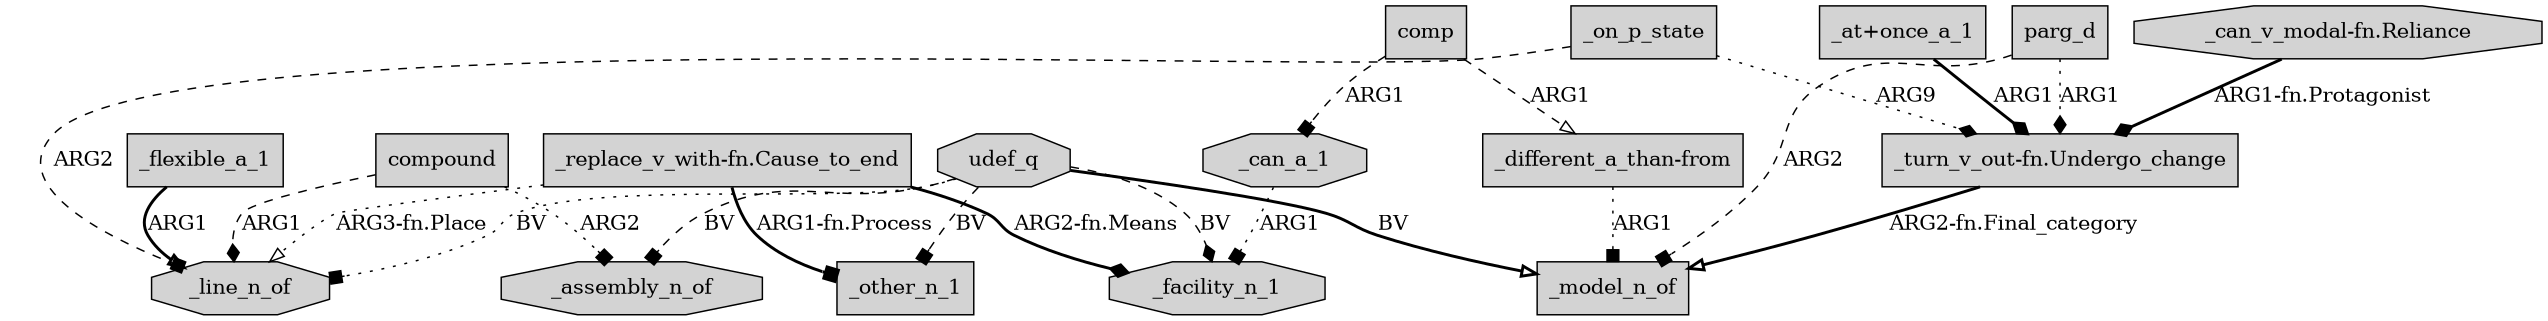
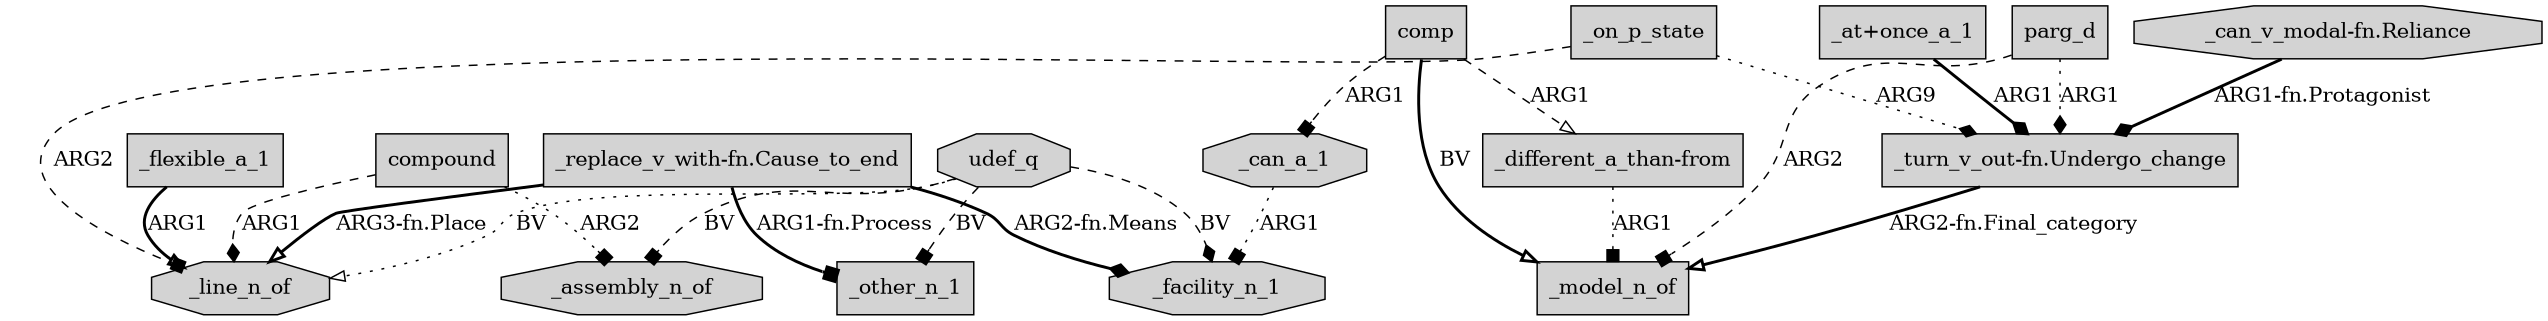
(643, 196) -> (643, 196)
(406, 203) -> (406, 203)
(1300, 207) -> (1434, 177)
